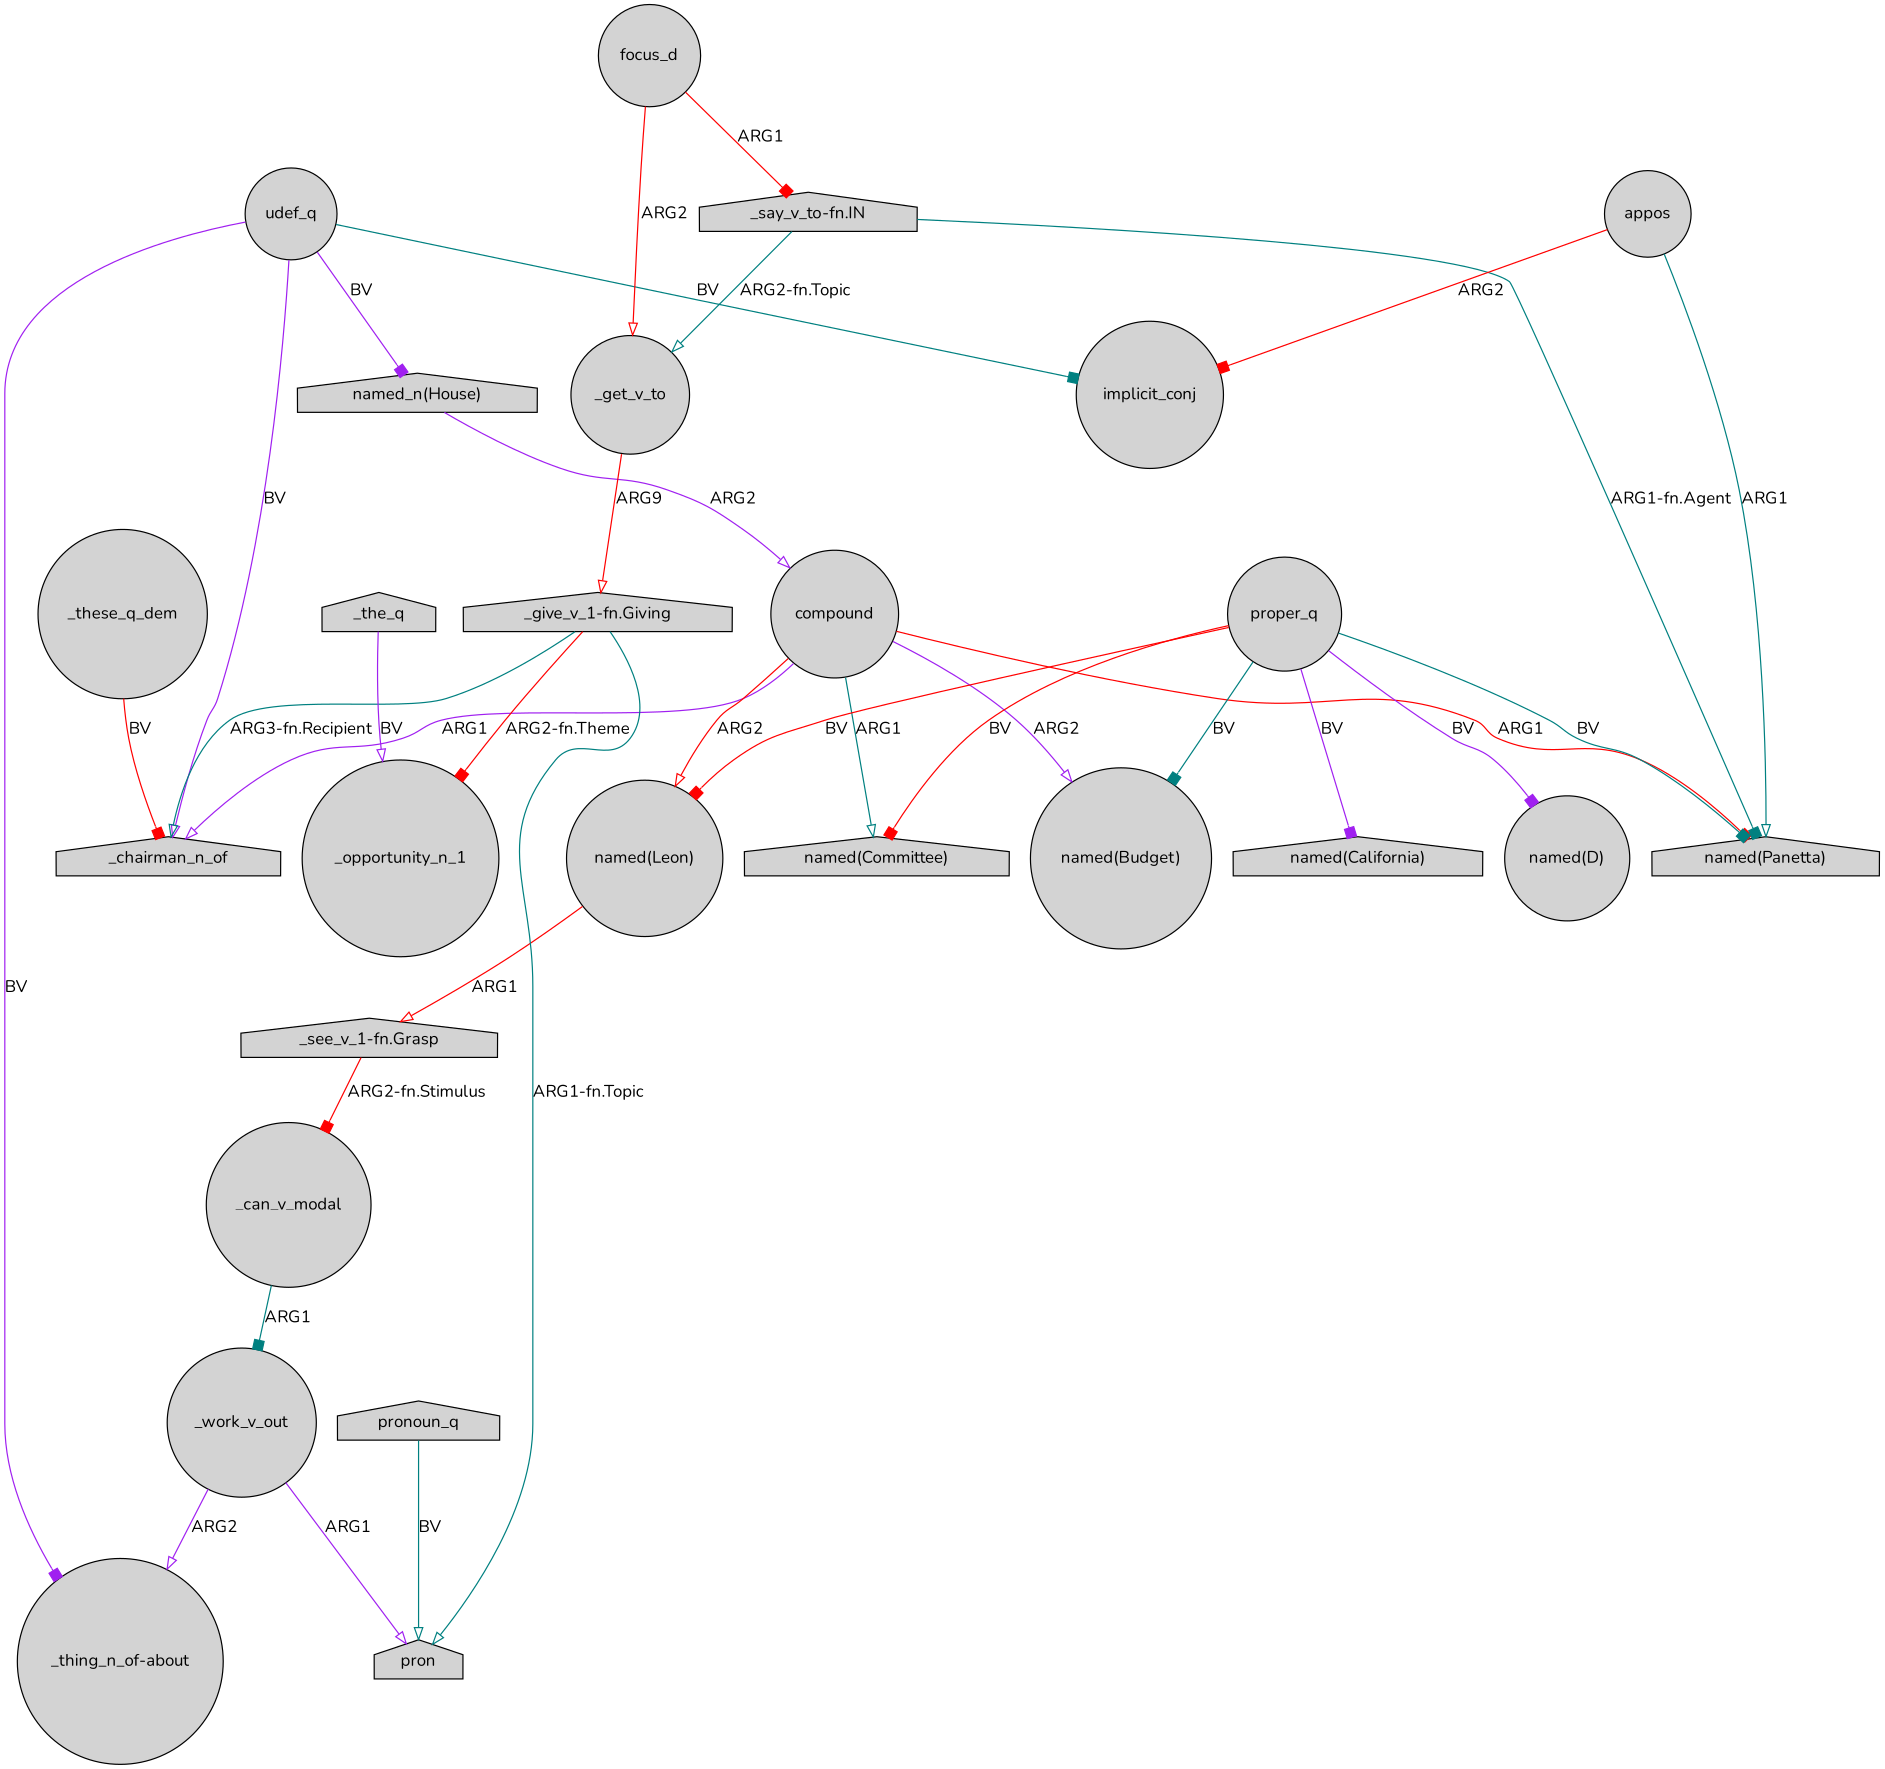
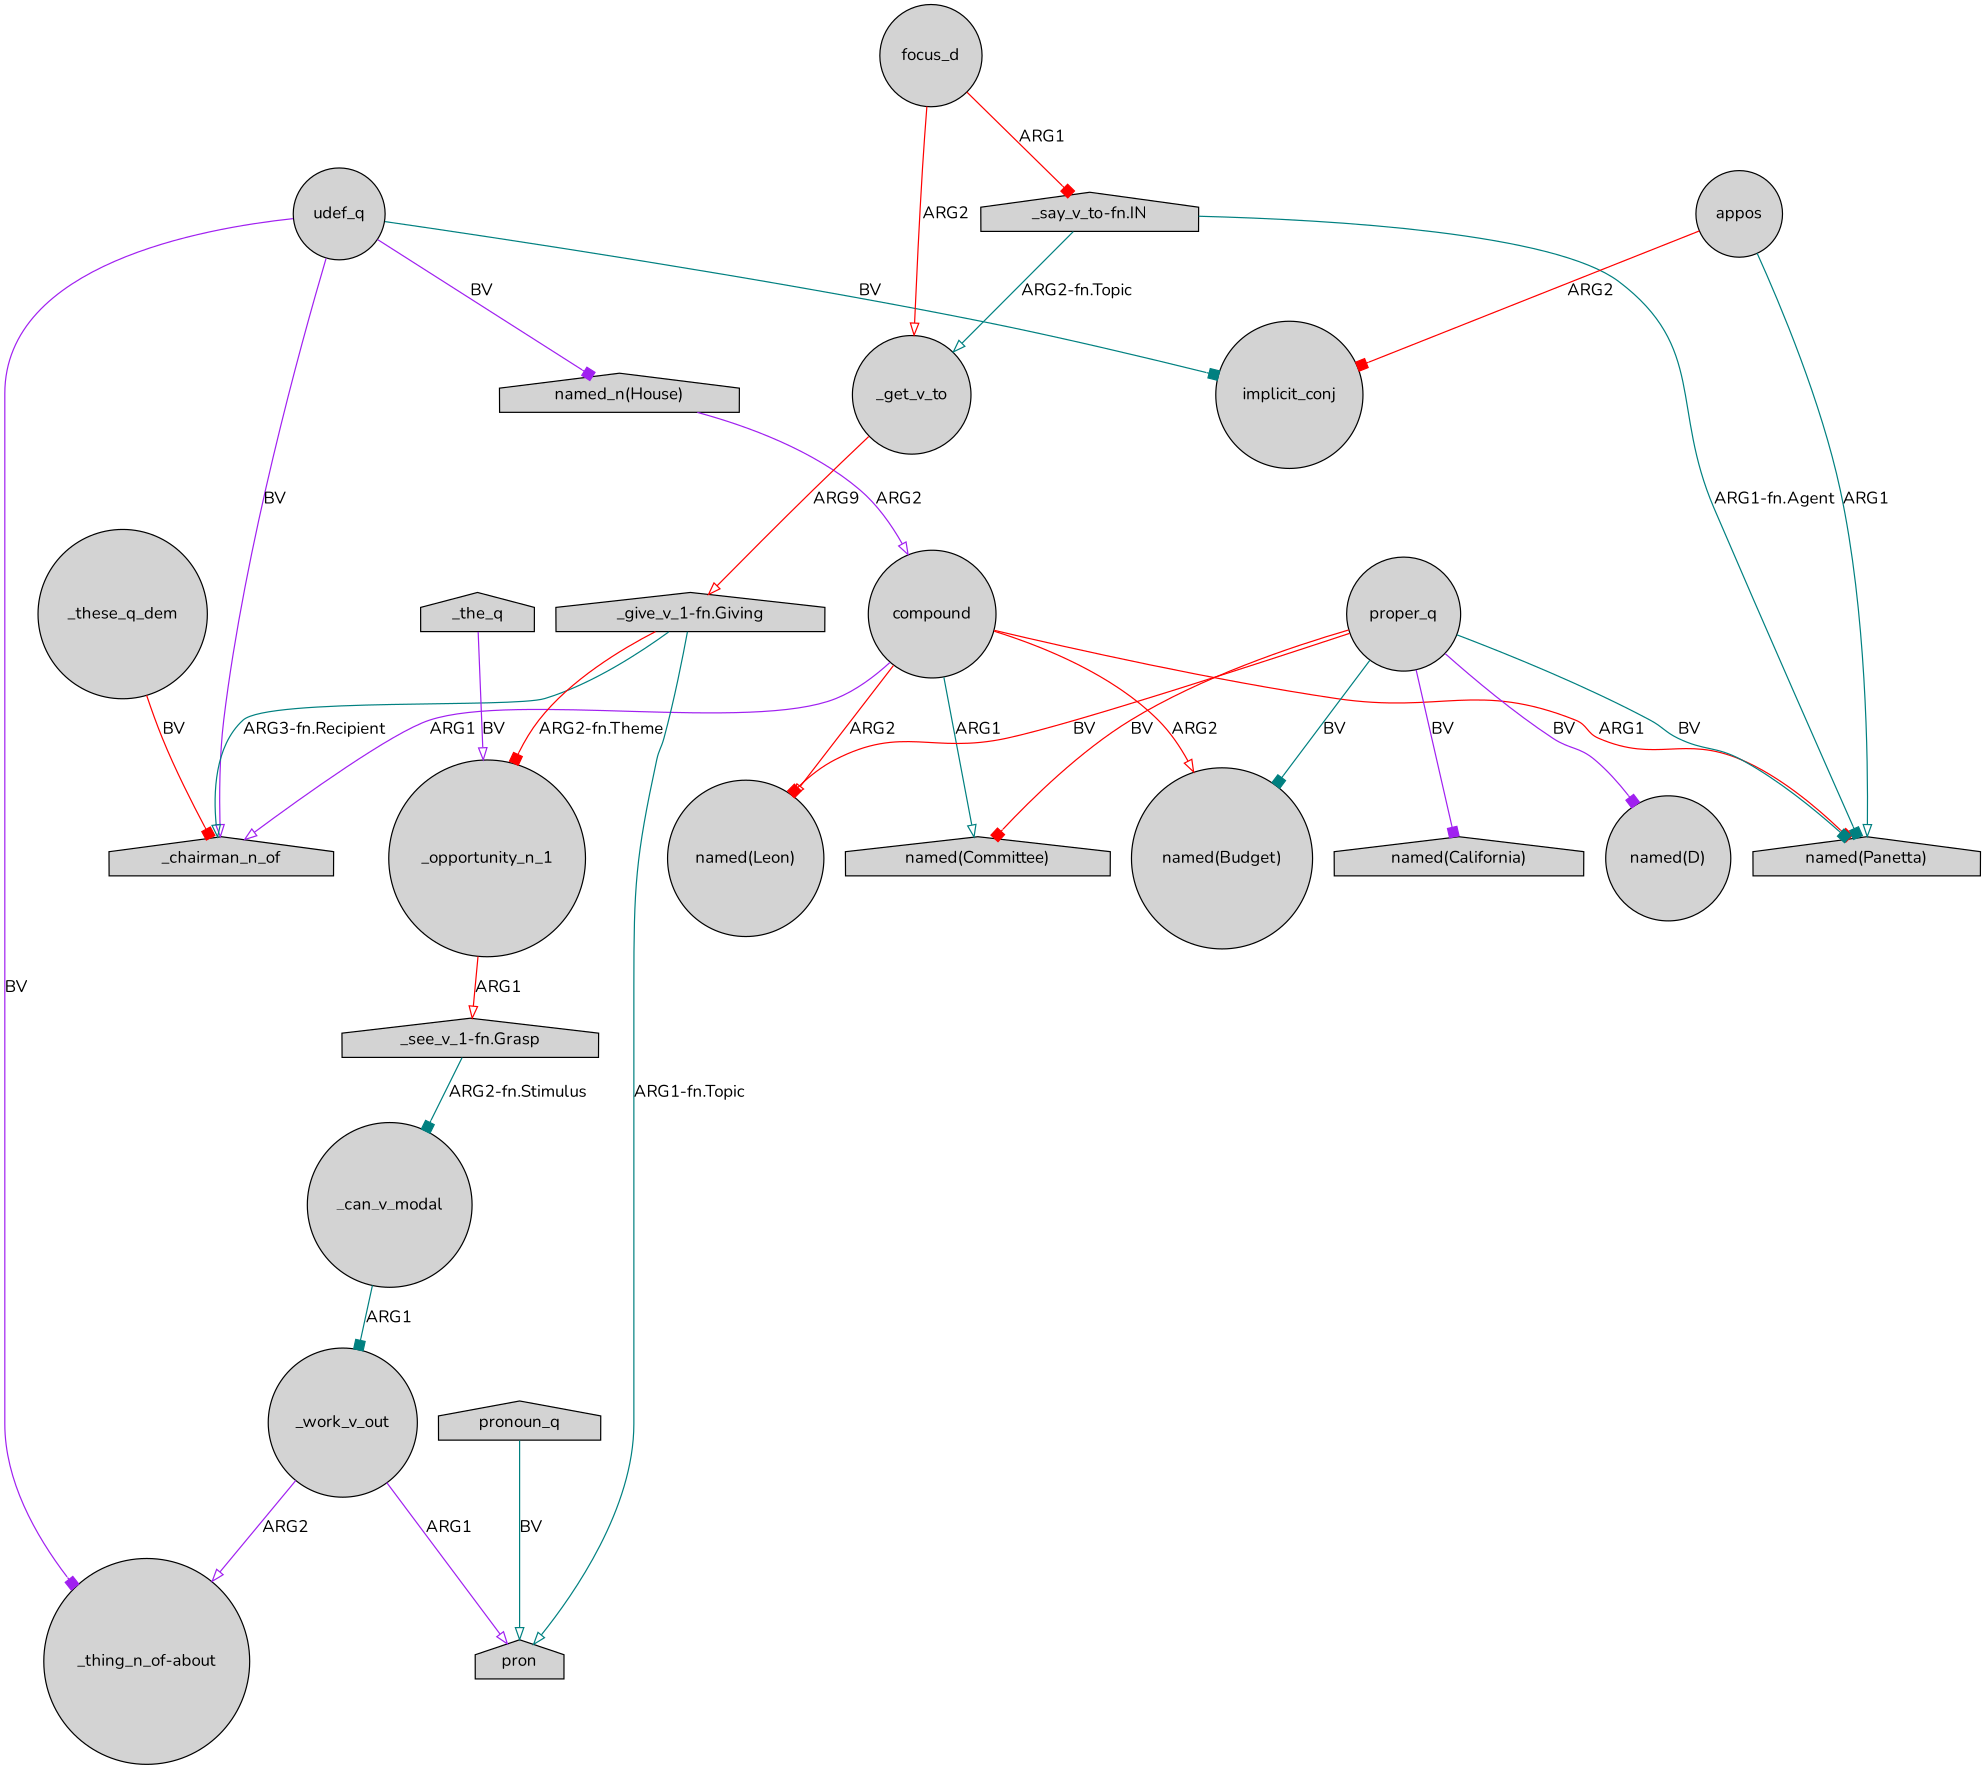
(987, 697) -> (1104, 679)
(499, 964) -> (476, 981)
(346, 1089) -> (447, 1089)
